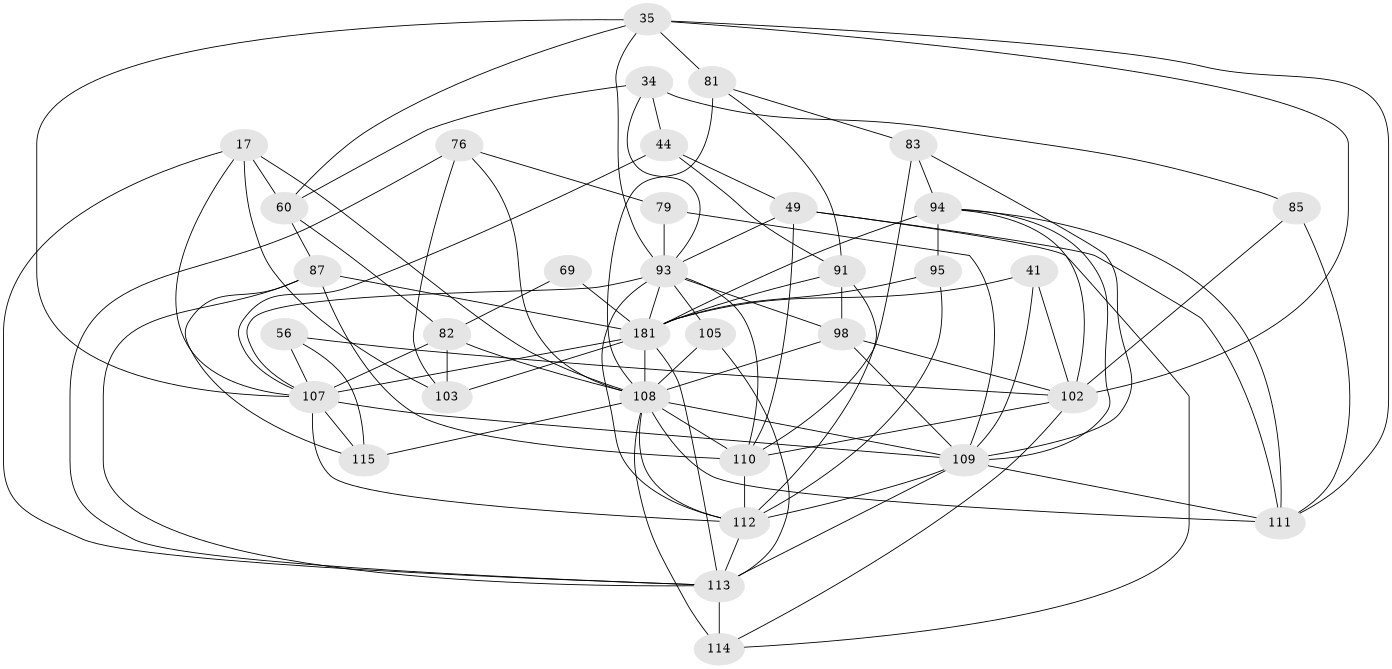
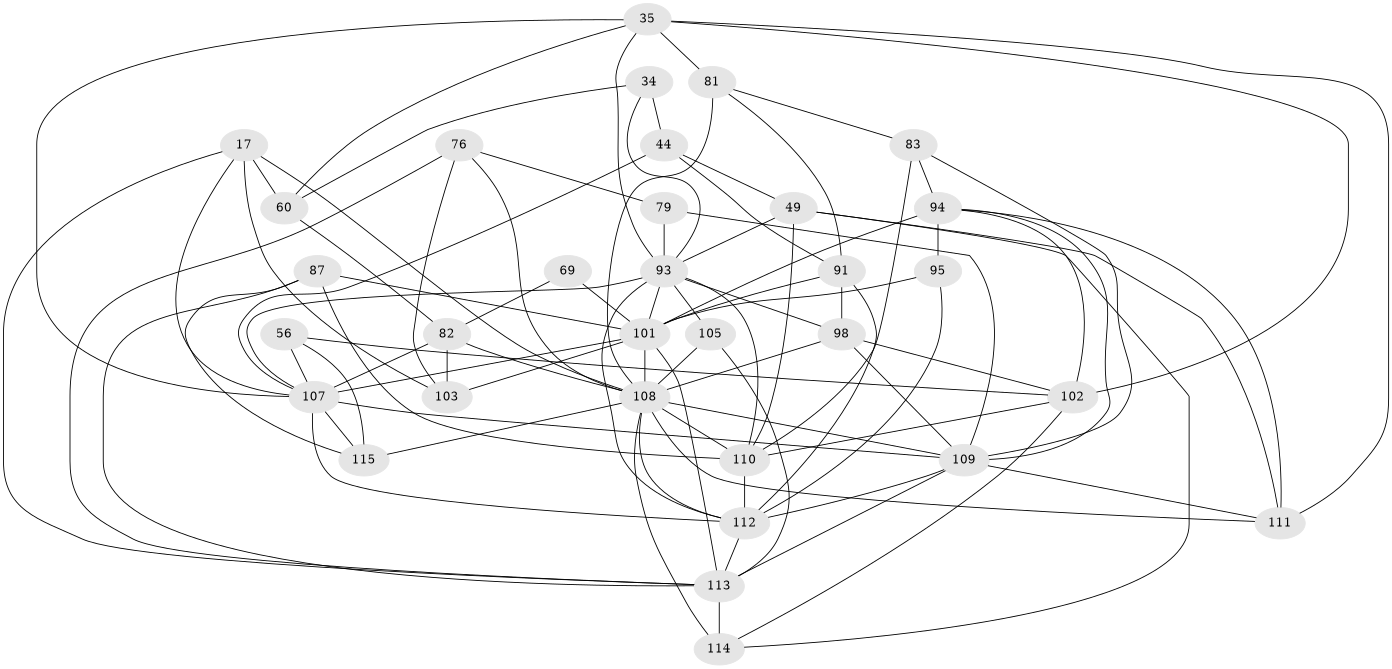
(1297, 208) -> none
(301, 240) -> none
(1034, 271) -> none
(645, 334) -> (645, 334)
